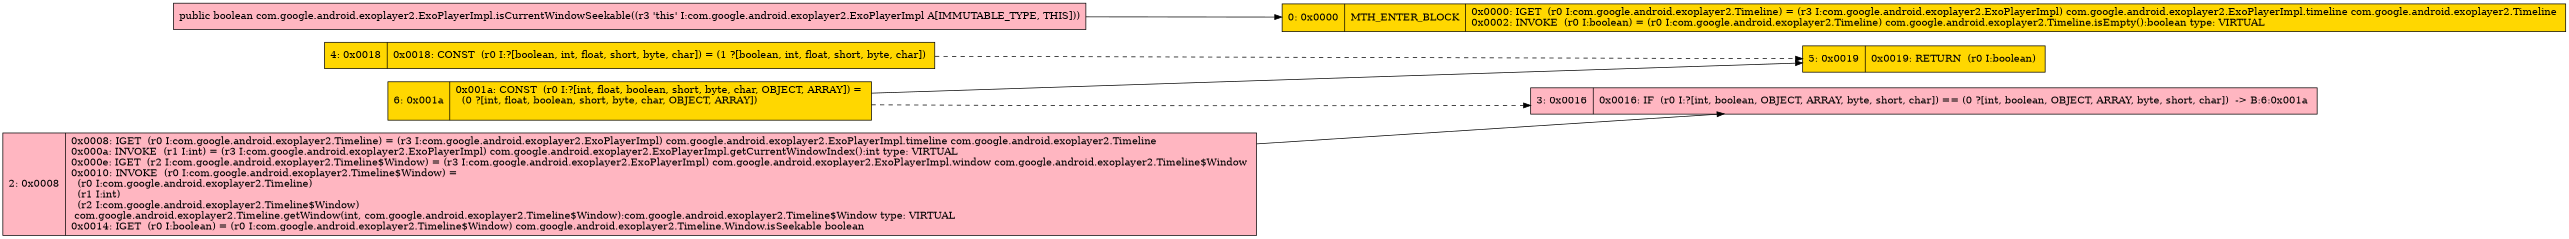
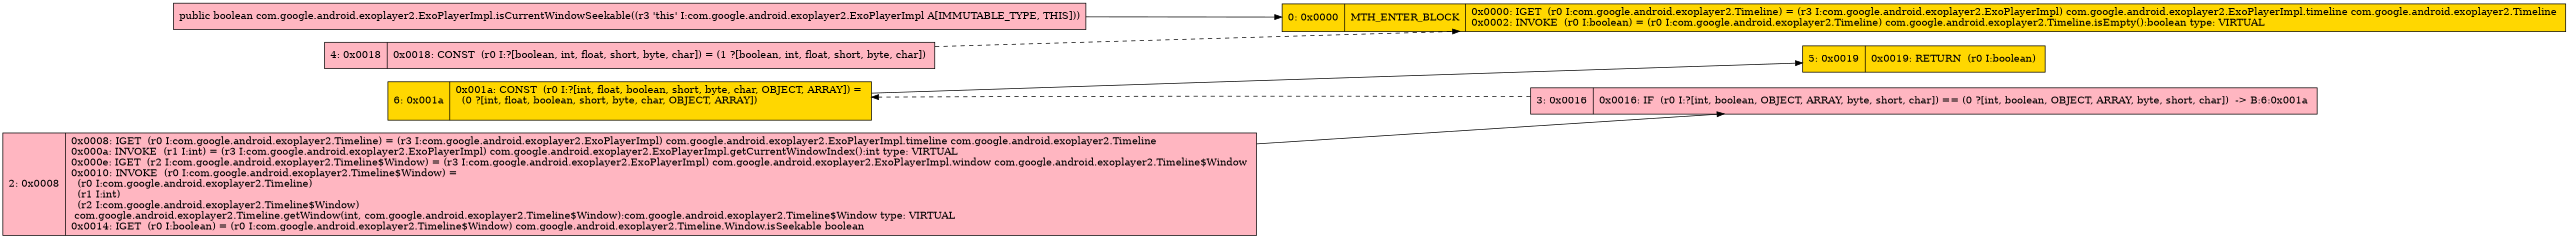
(630, 55) -> (630, 55)
(1365, 57) -> (1194, 39)
(1197, 106) -> (1205, 96)
